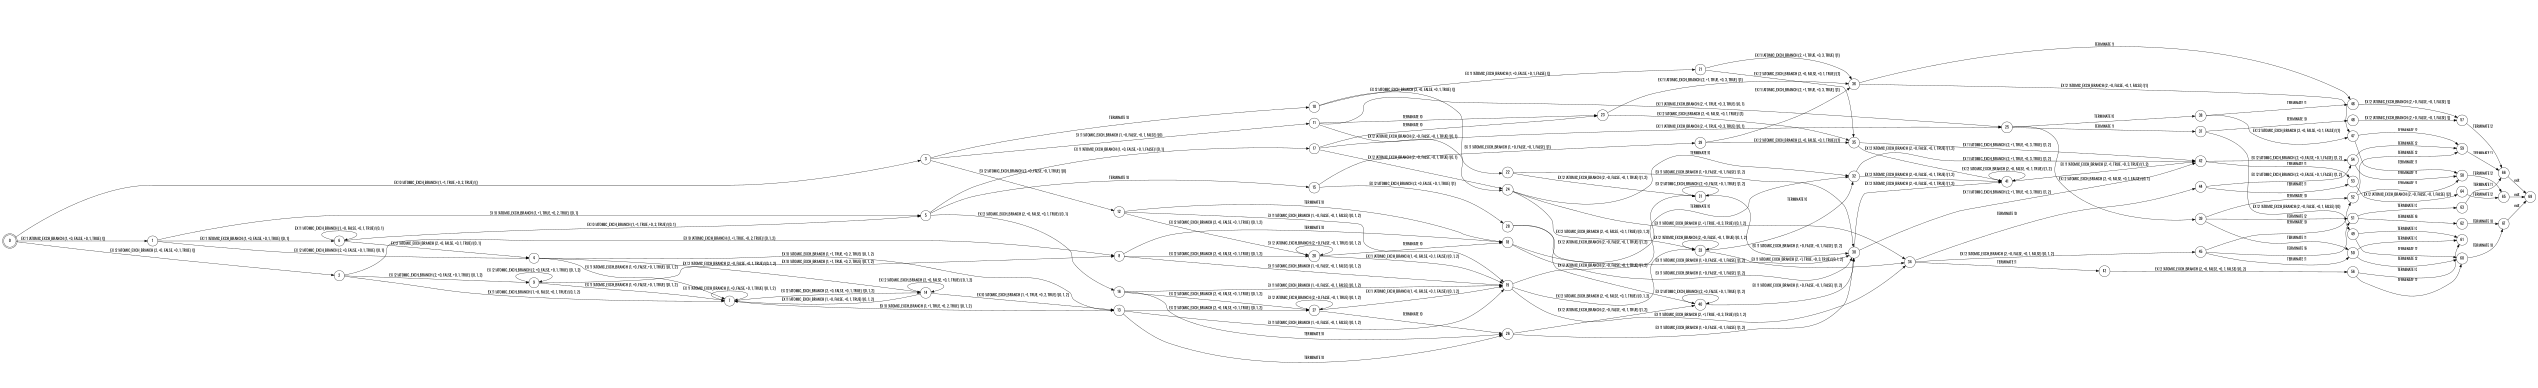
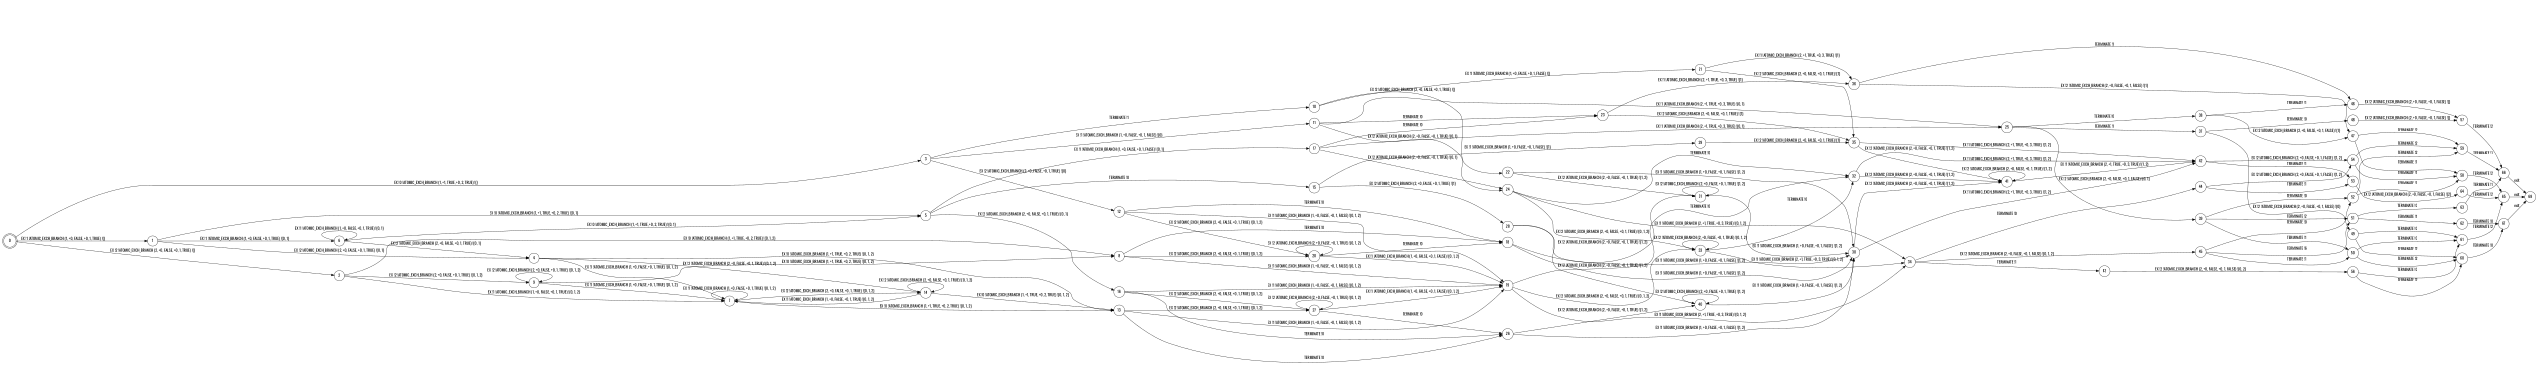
(1119, 118) -> (1119, 118)
(1779, 123) -> none
(2408, 217) -> (2408, 217)
none -> (2492, 230)
